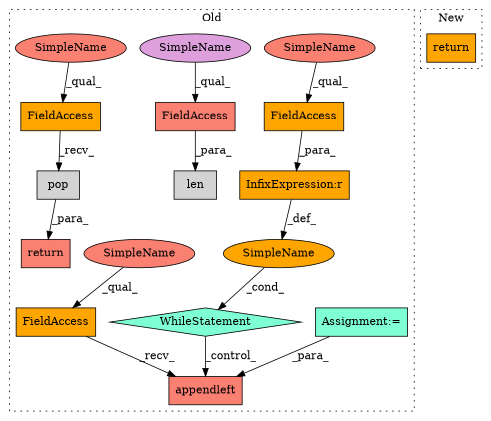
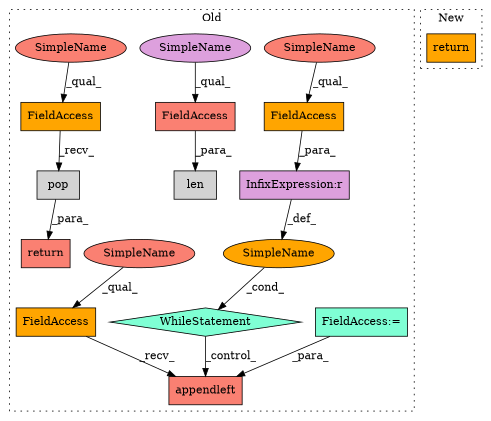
(295, 185) -> (295, 185)
(361, 322) -> (361, 322)
